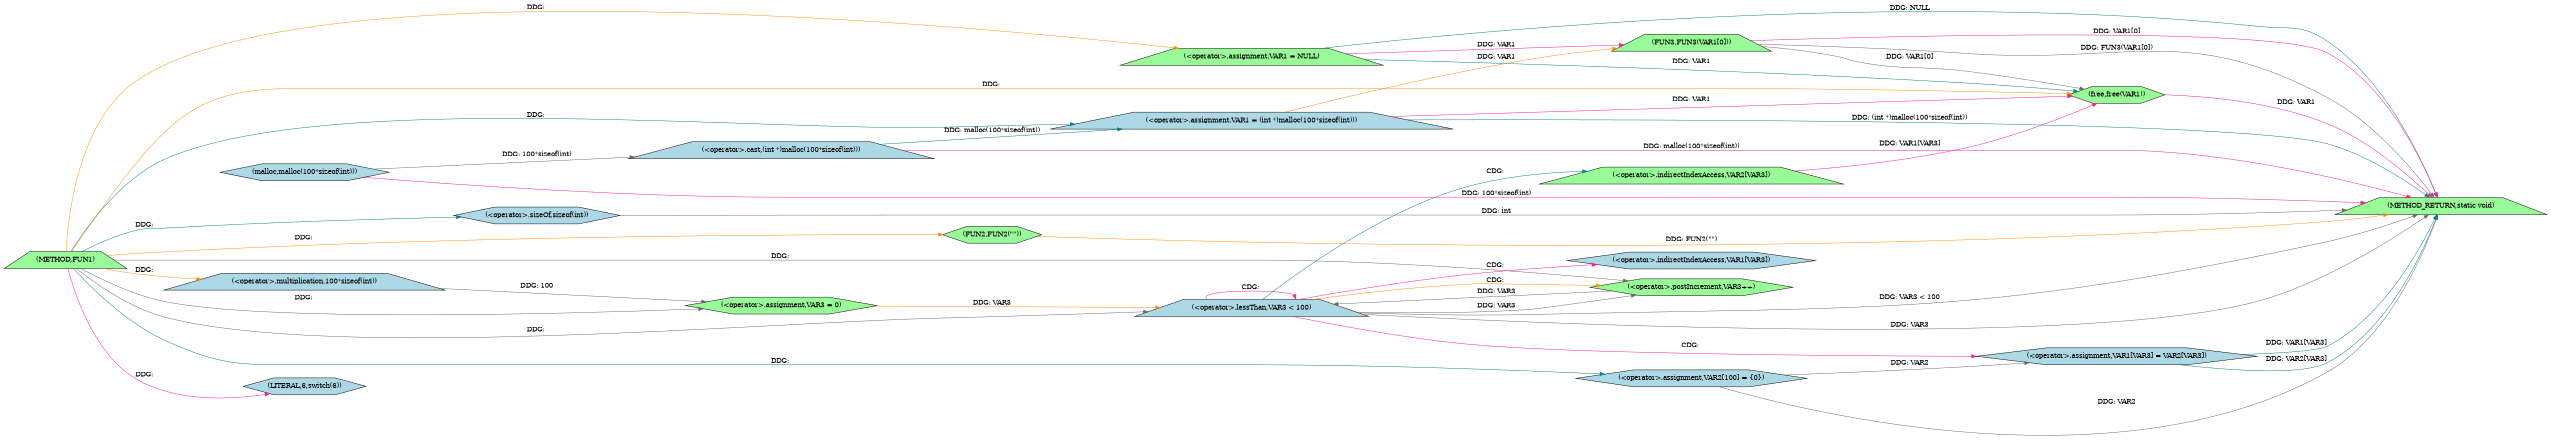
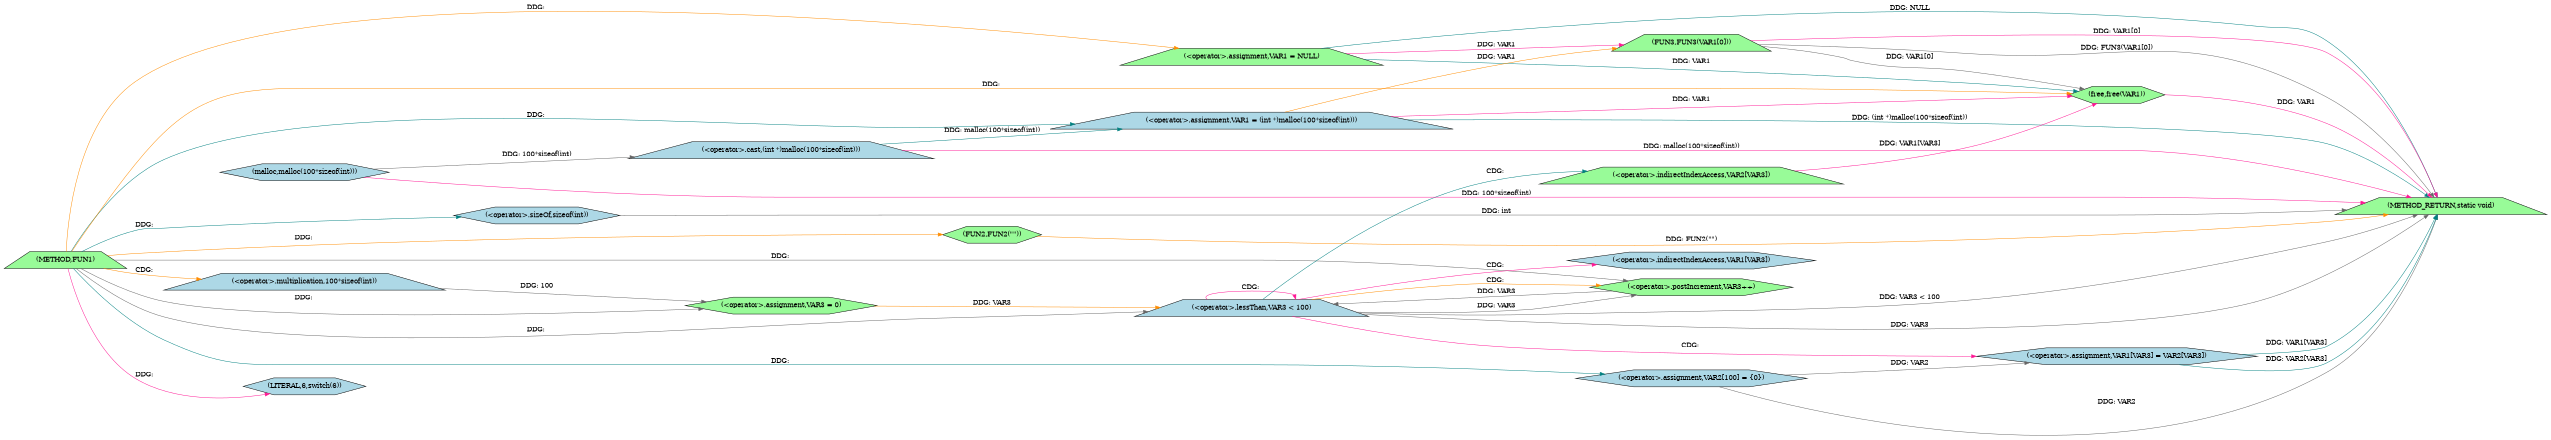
(145, 270) -> (145, 270)
